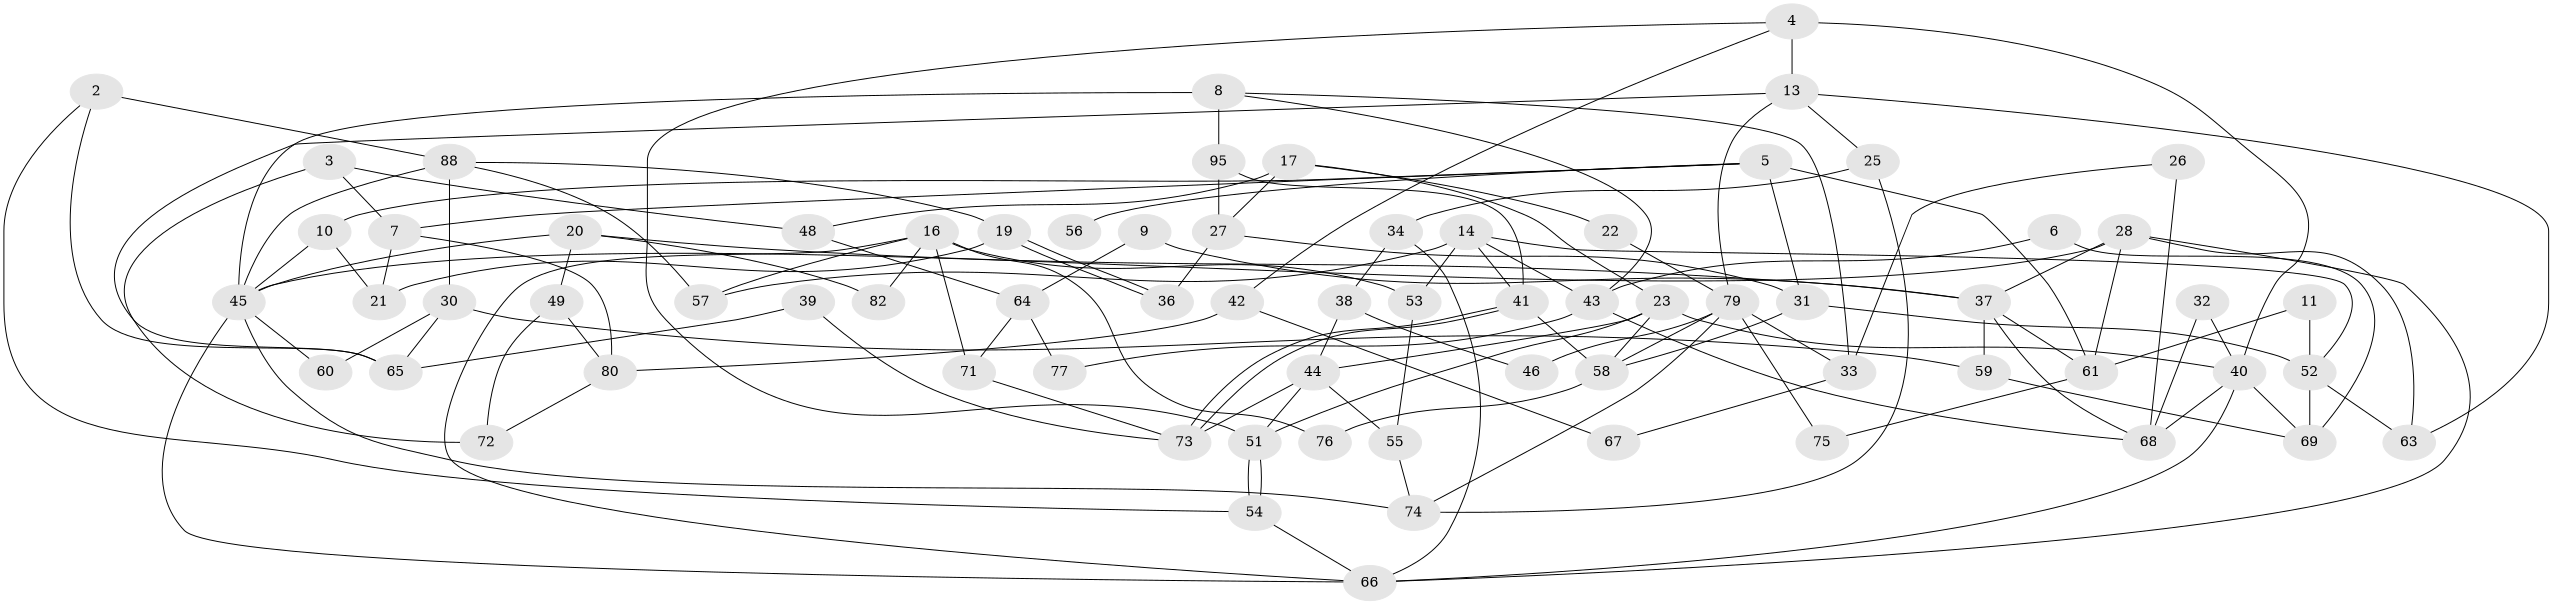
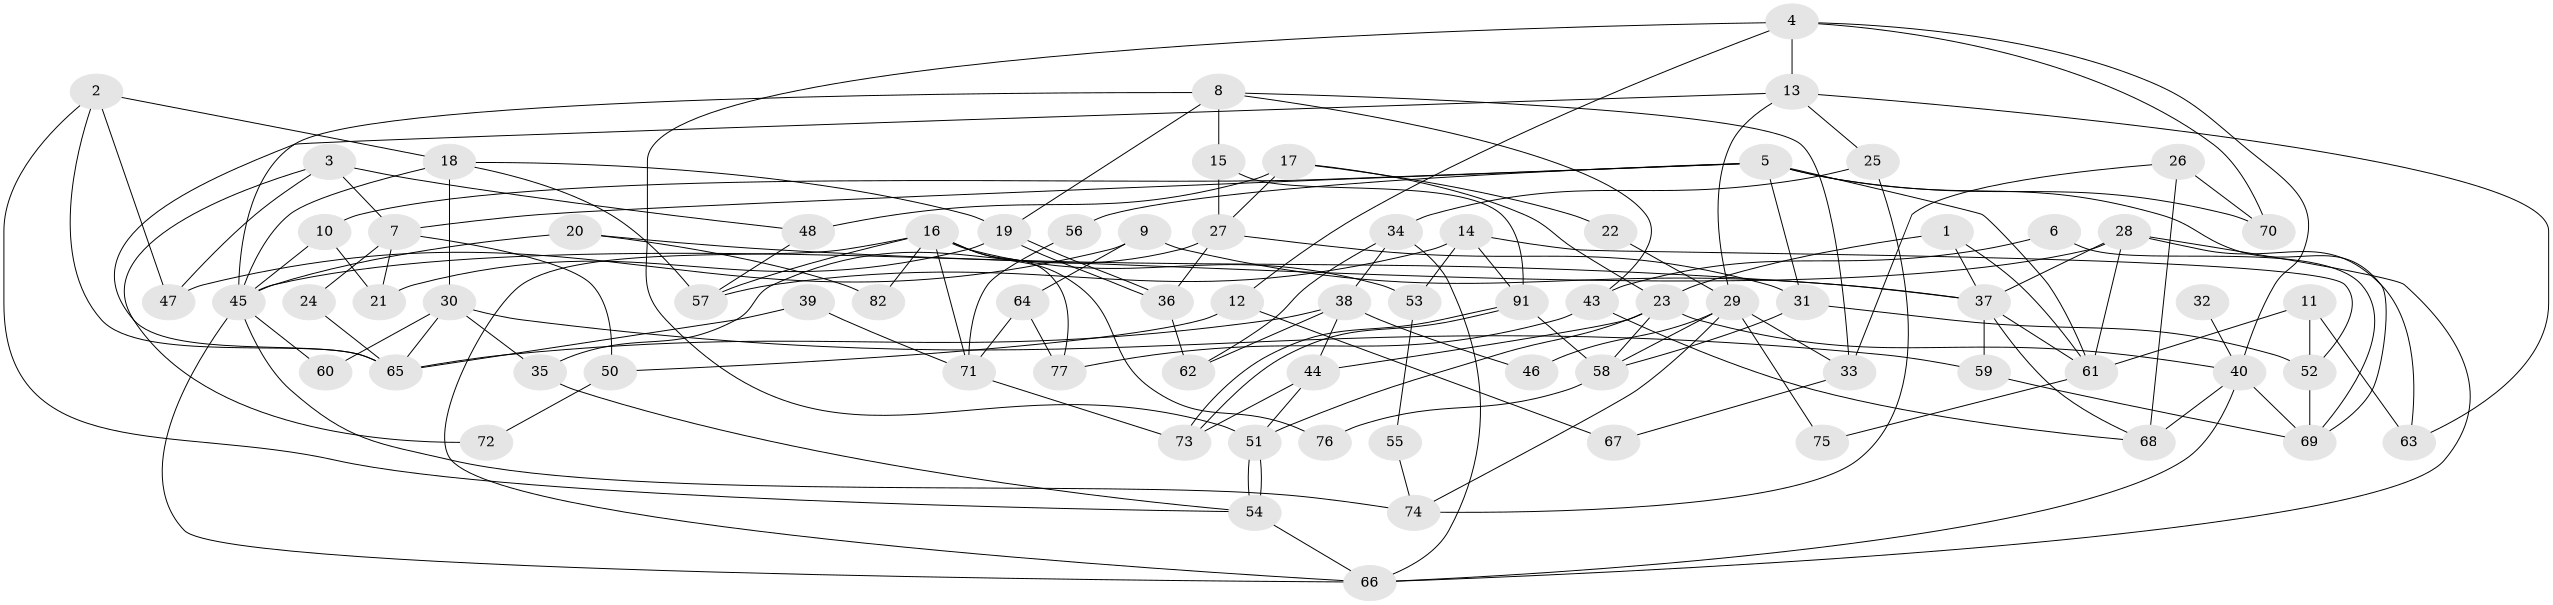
(449, 162) -> (449, 162)
none -> (1111, 162)
(1219, 162) -> (1219, 162)
none -> (2157, 214)
none -> (1947, 232)
none -> (2269, 232)
(916, 267) -> (755, 267)
(1529, 267) -> none
none -> (989, 283)
none -> (1061, 291)
none -> (169, 302)
none -> (309, 302)
(557, 302) -> none
(1237, 302) -> (1237, 302)
(1522, 302) -> (1522, 302)
(1733, 302) -> (1733, 302)
none -> (916, 342)
none -> (540, 372)
(610, 372) -> (610, 372)
none -> (1189, 372)
(2176, 372) -> none
(971, 404) -> (882, 336)
(1354, 408) -> none
(2360, 408) -> (2356, 367)
